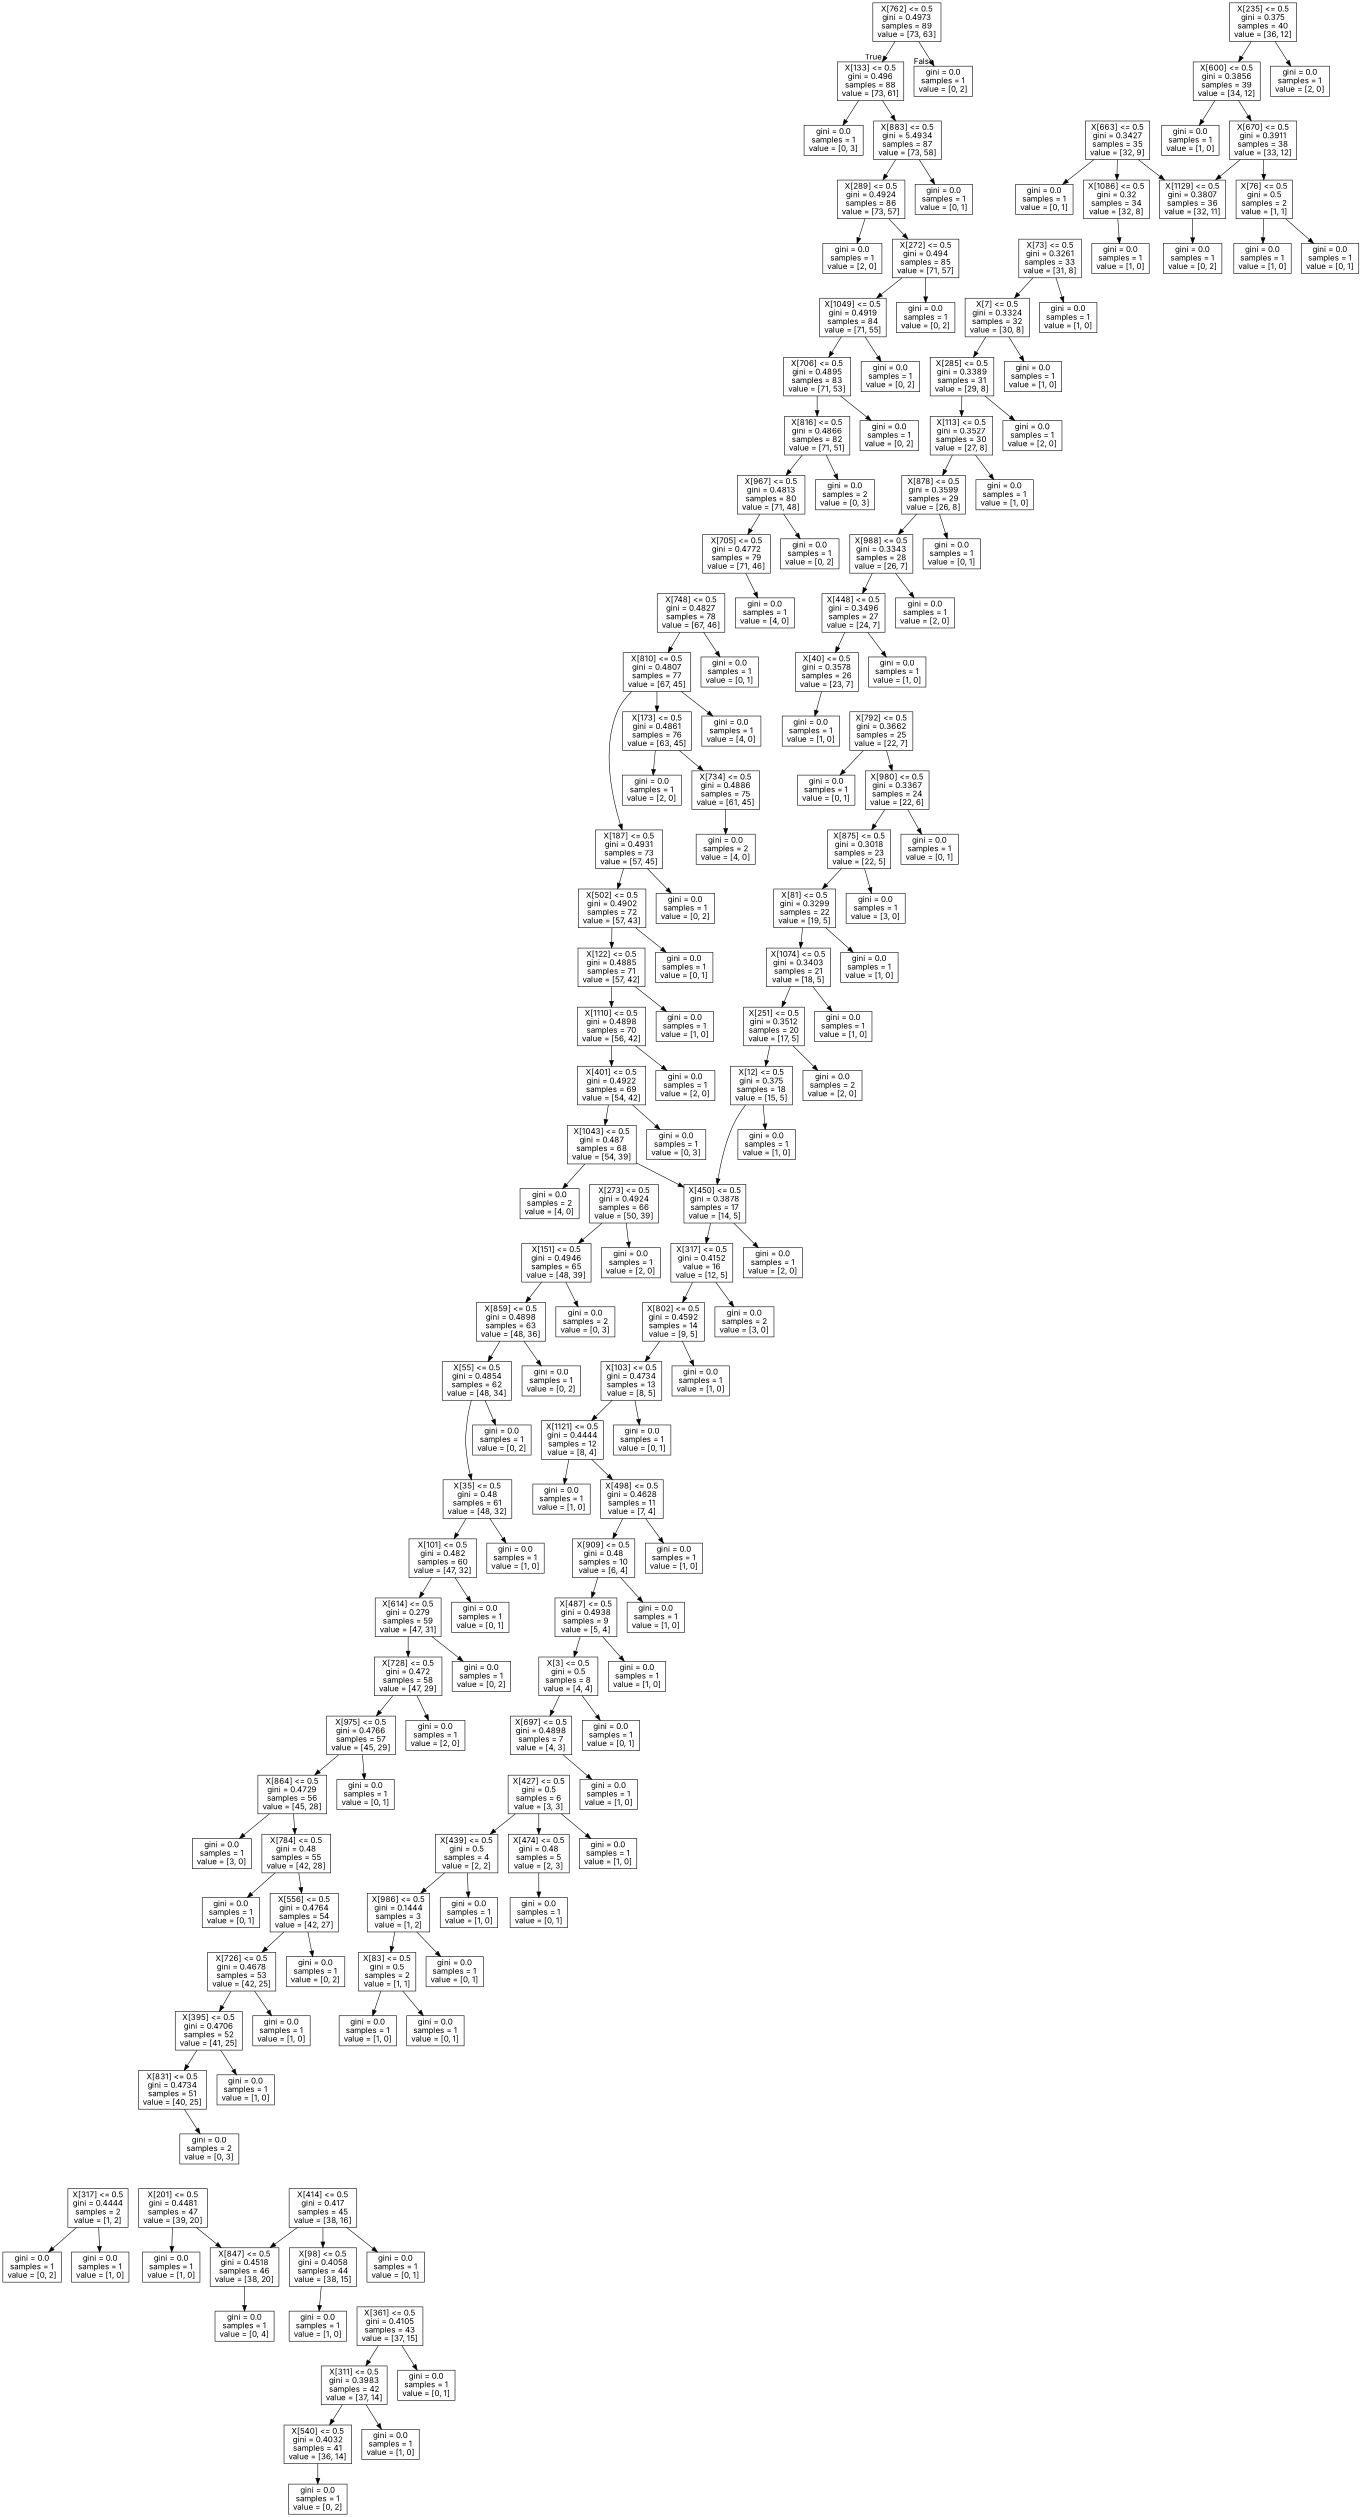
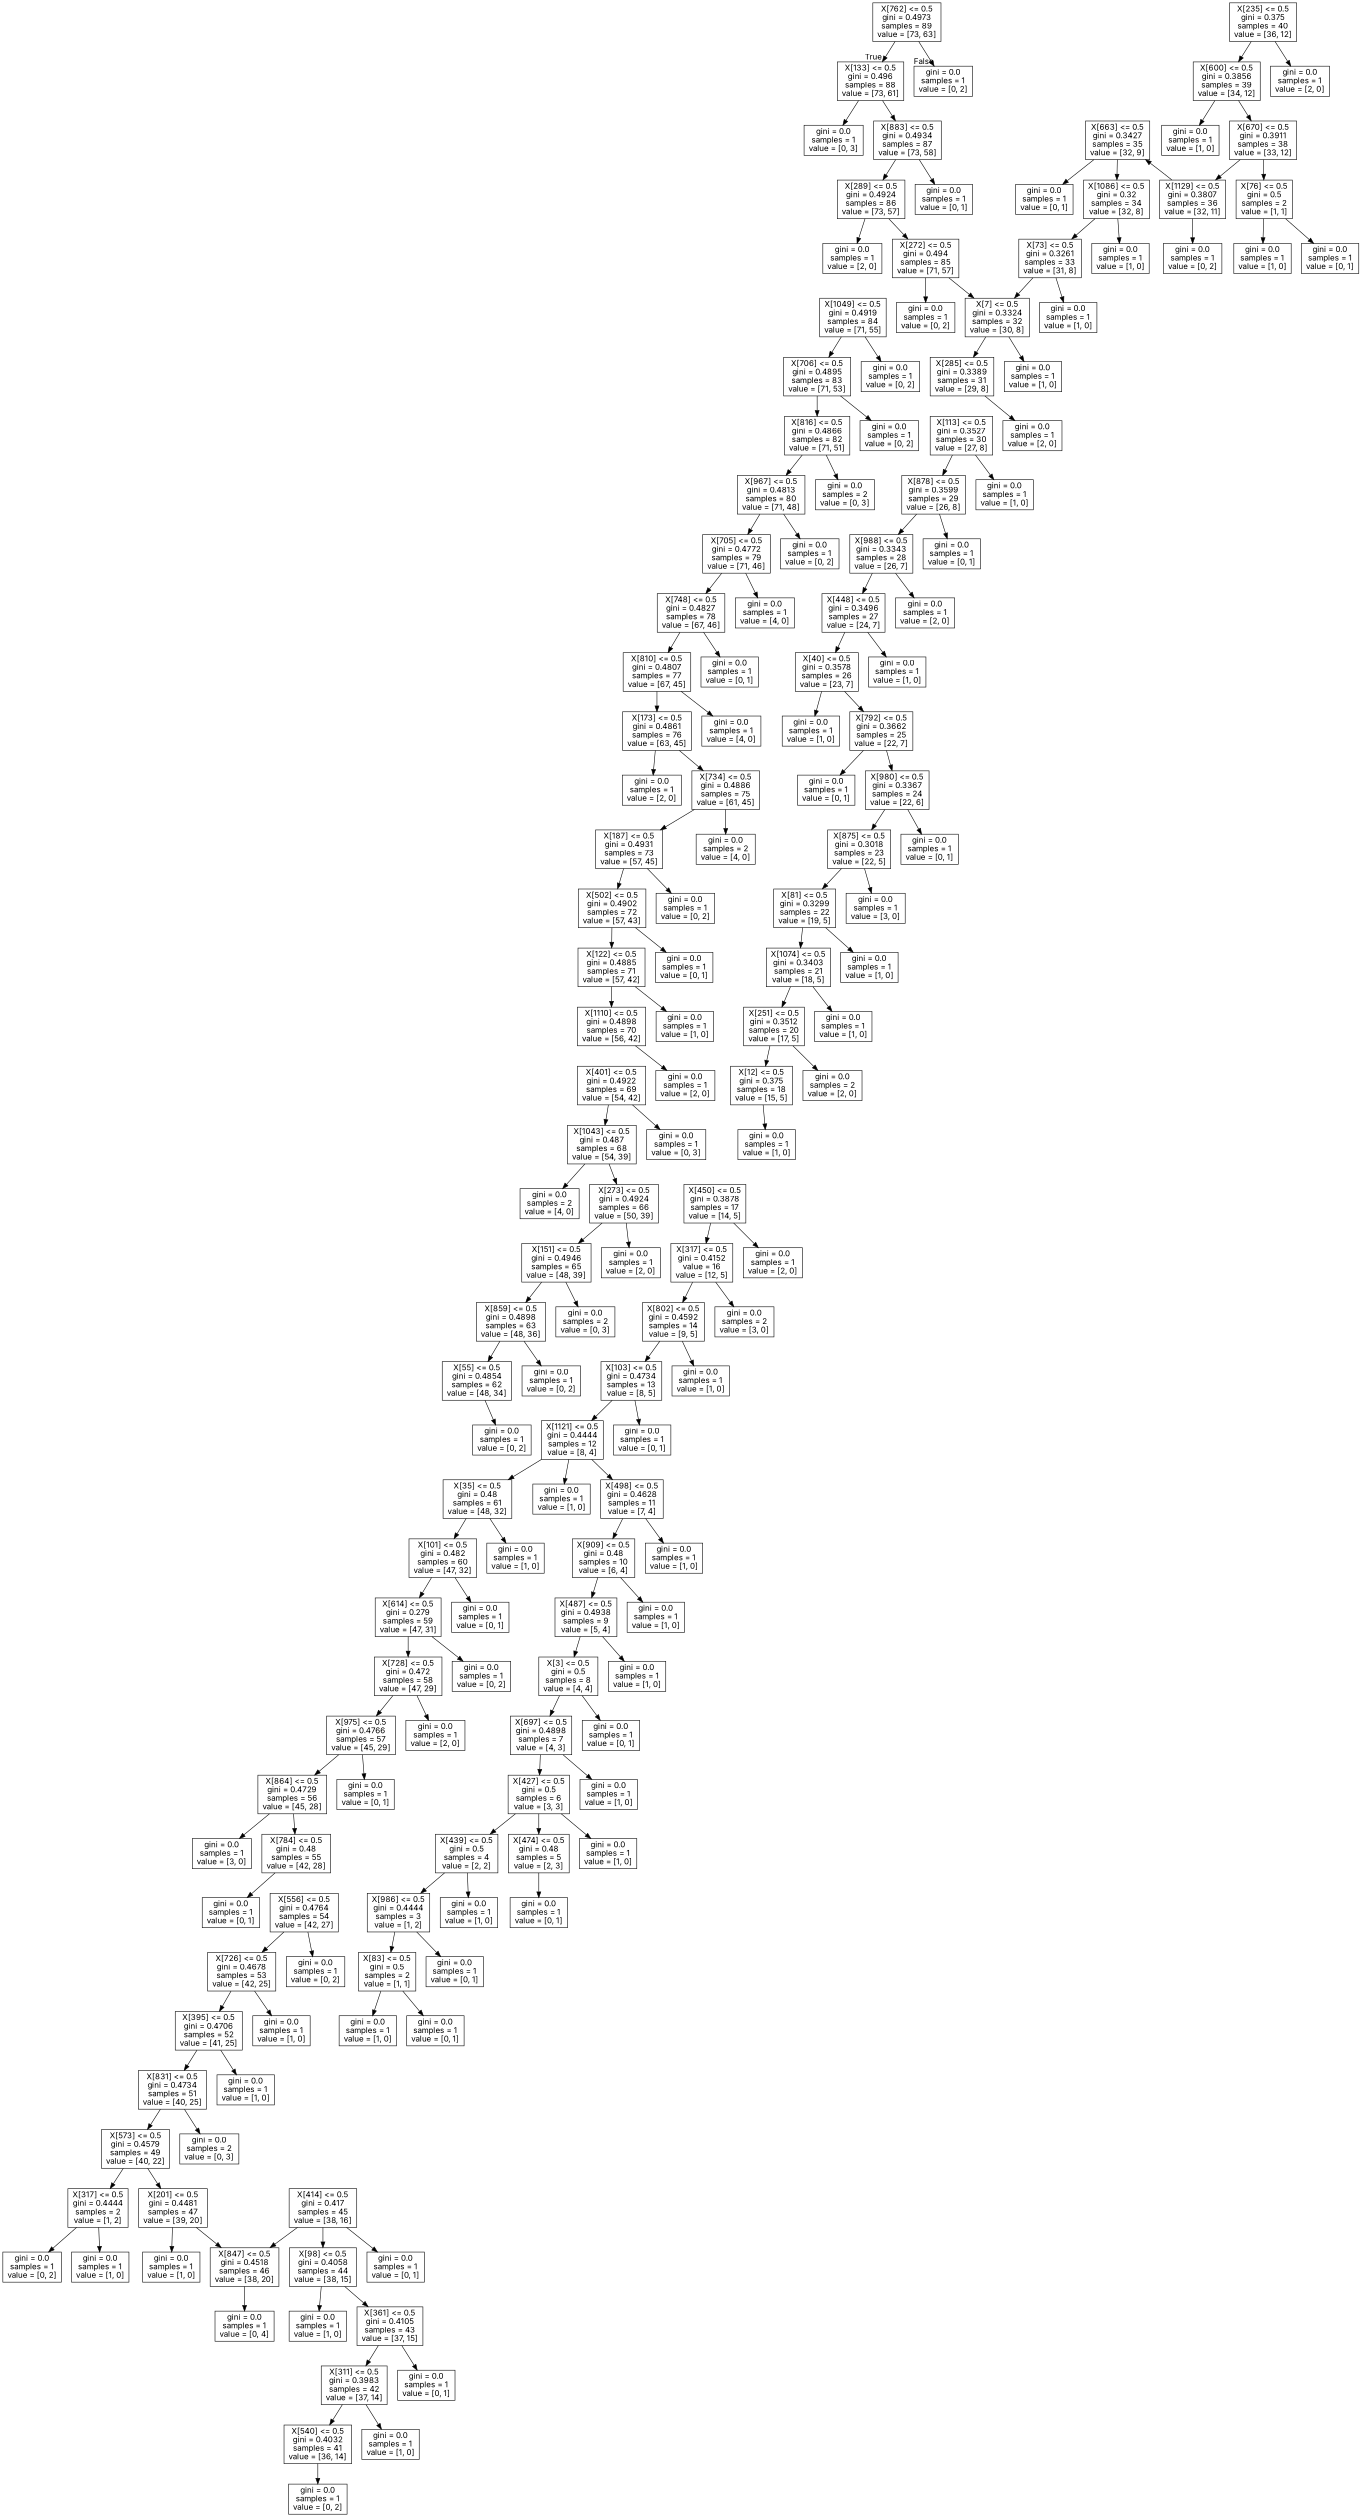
(907, 140) -> (907, 140)
(1149, 168) -> (1161, 172)
none -> (1086, 227)
(892, 286) -> (959, 286)
(962, 403) -> none
none -> (716, 581)
none -> (852, 699)
(609, 756) -> (680, 818)
(612, 1053) -> none
(727, 1140) -> none
(657, 1174) -> (612, 1171)
(466, 1437) -> (527, 1468)
none -> (540, 1762)
(300, 1880) -> none
(398, 1913) -> (398, 1913)
none -> (135, 2149)
none -> (354, 2295)
